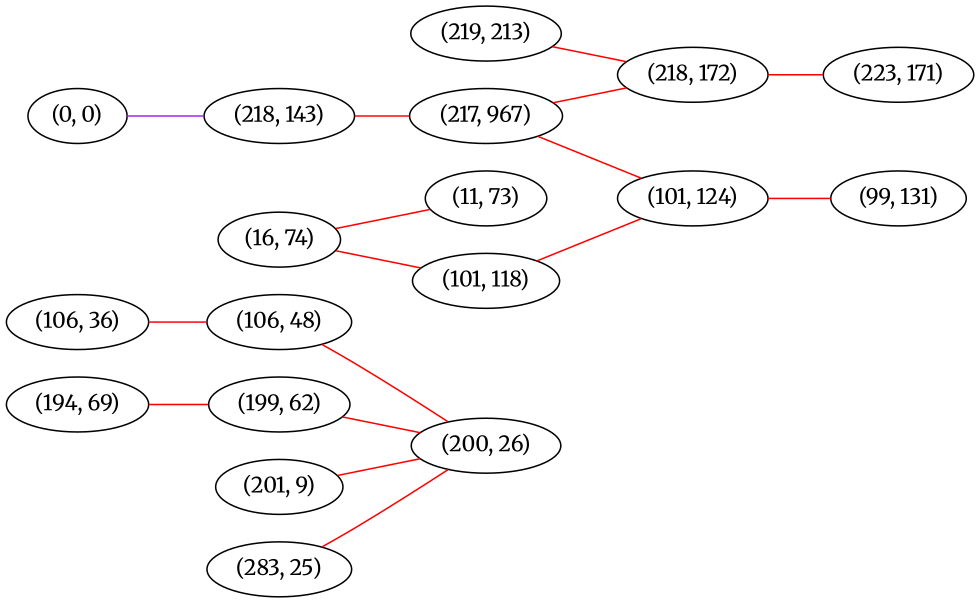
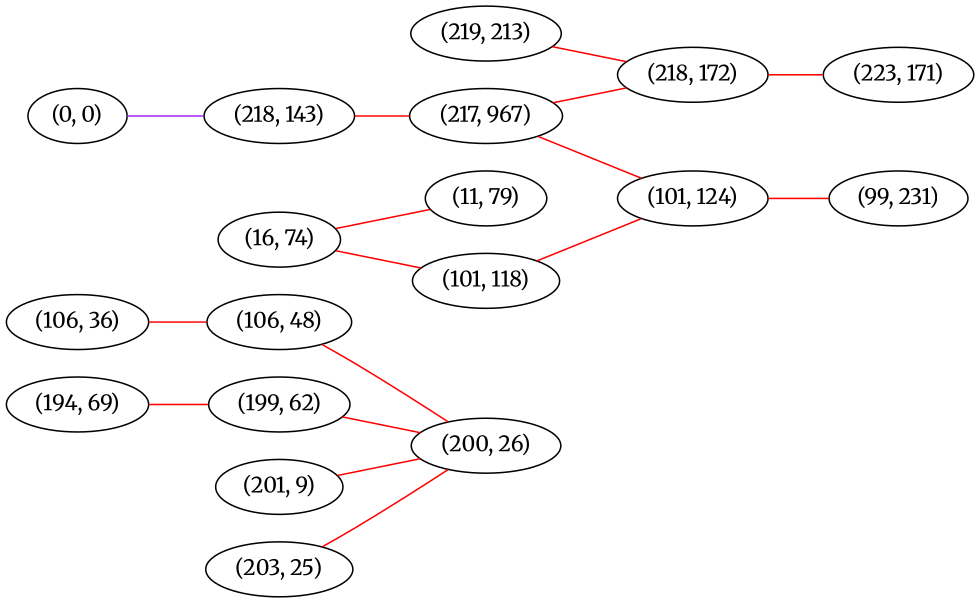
(486, 198) -> (486, 198)
(899, 198) -> (899, 198)
(279, 569) -> (279, 569)
